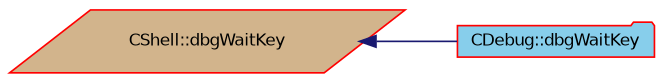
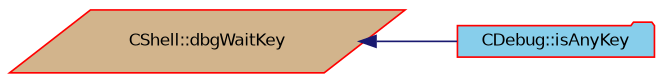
(556, 41) -> (556, 41)
